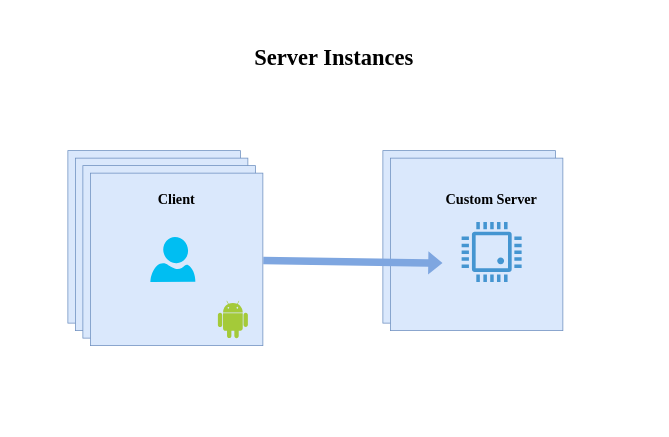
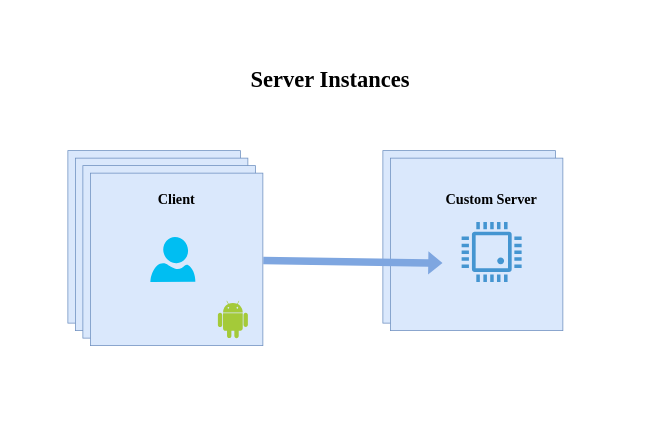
(334, 57) -> (330, 79)
